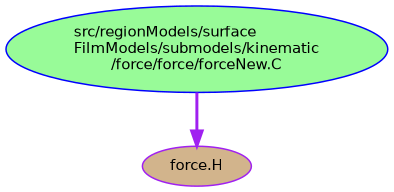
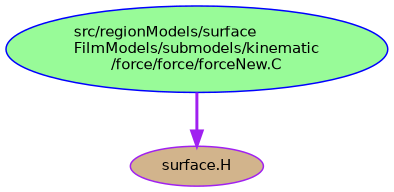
(197, 166) -> (197, 166)
